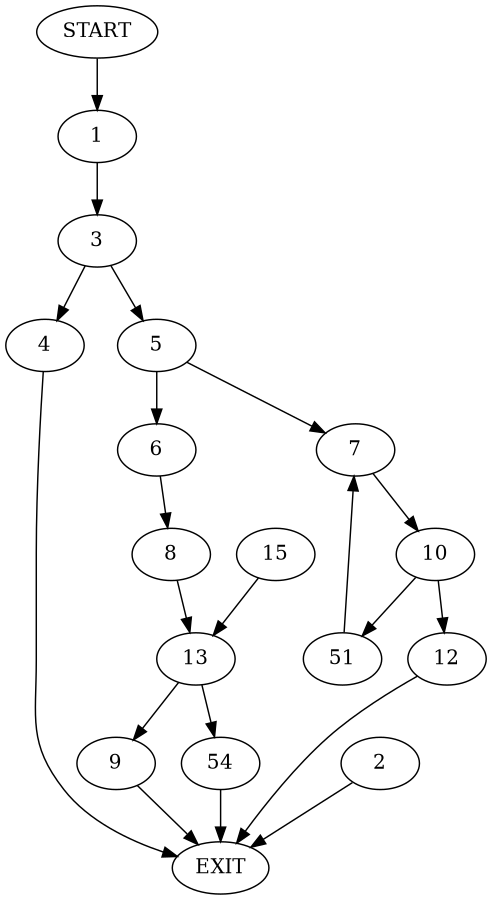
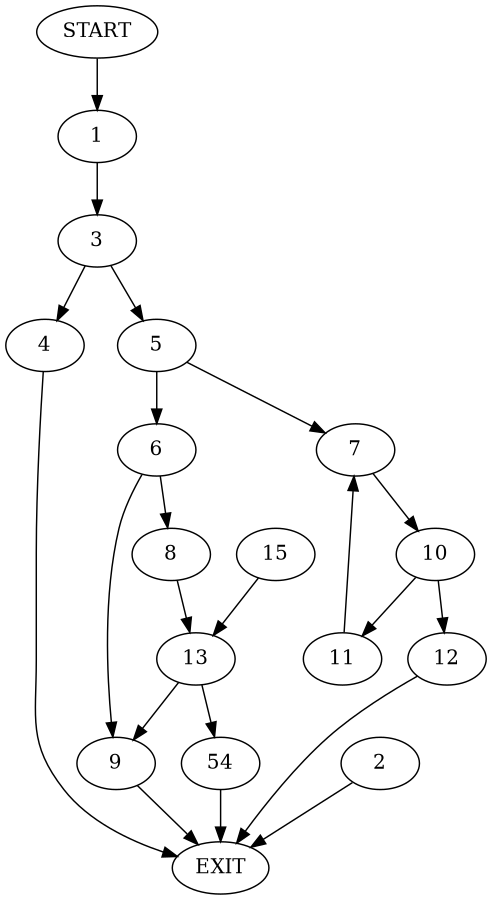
none -> (109, 596)
(343, 659) -> (343, 659)
